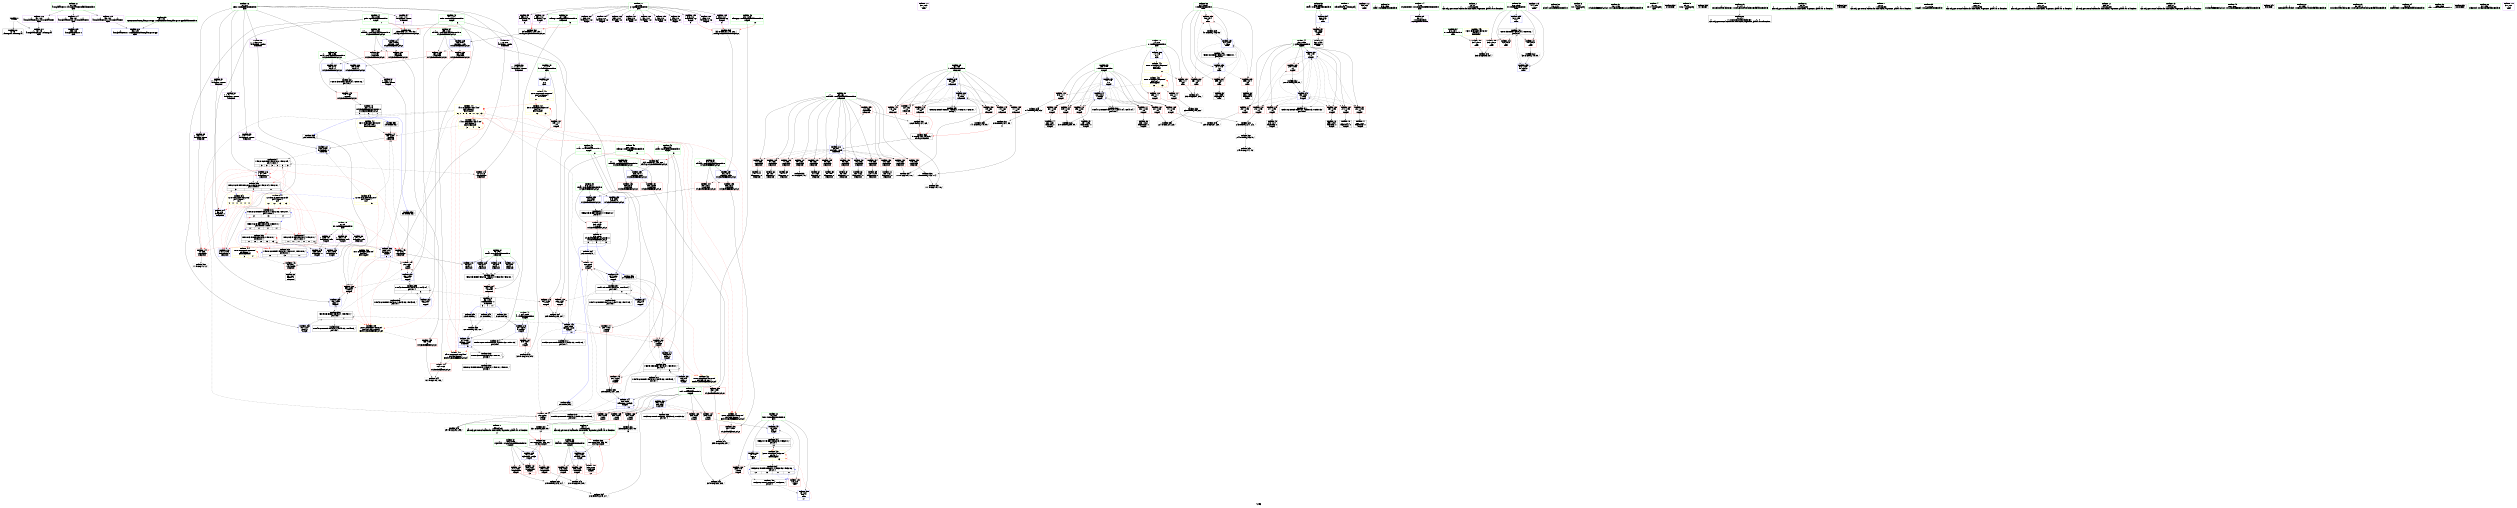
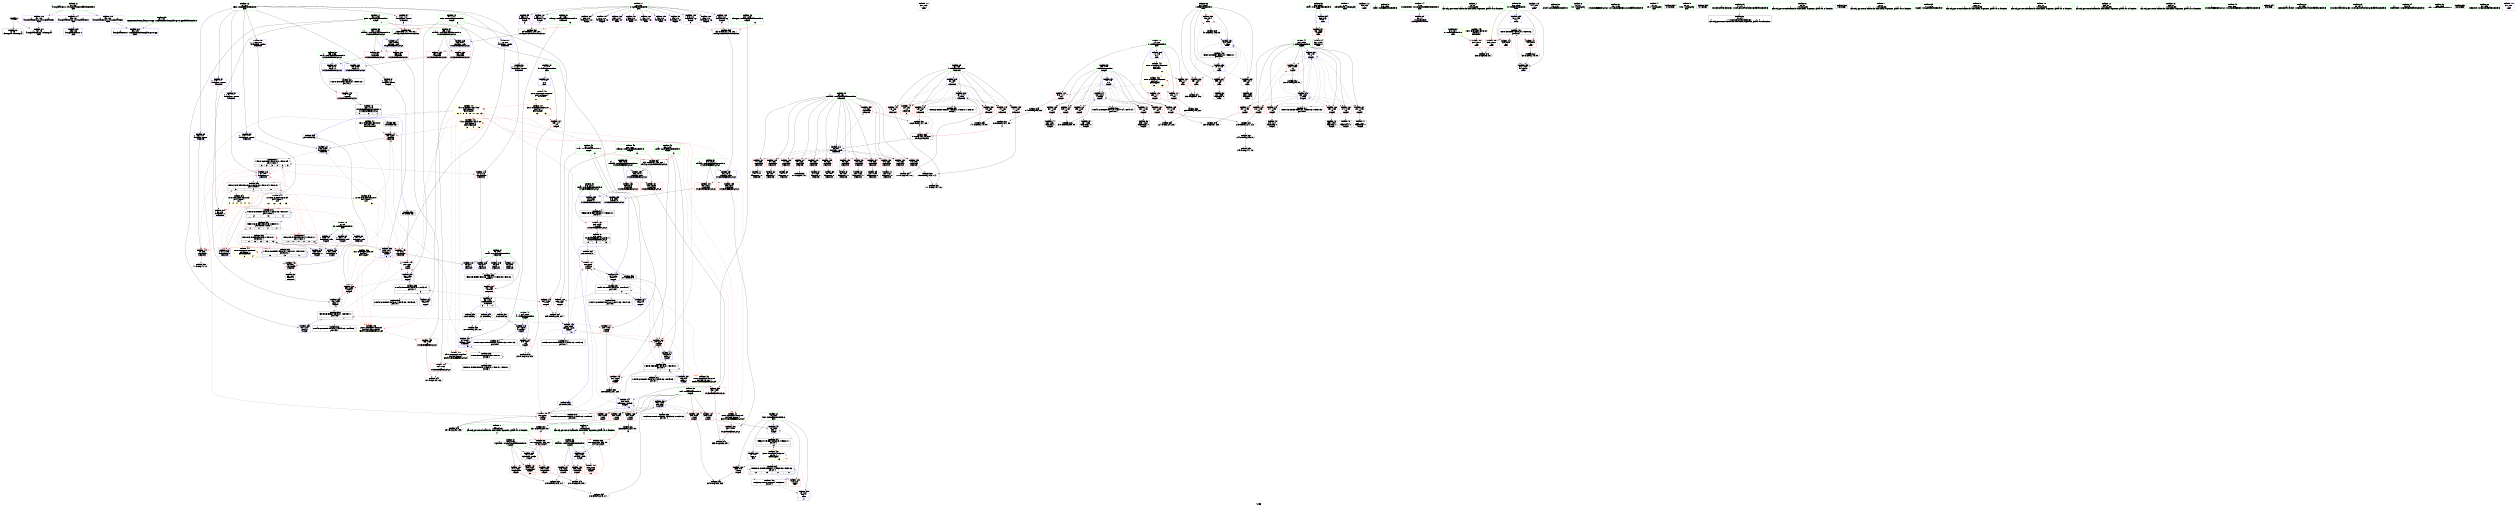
(840, 156) -> (837, 162)
